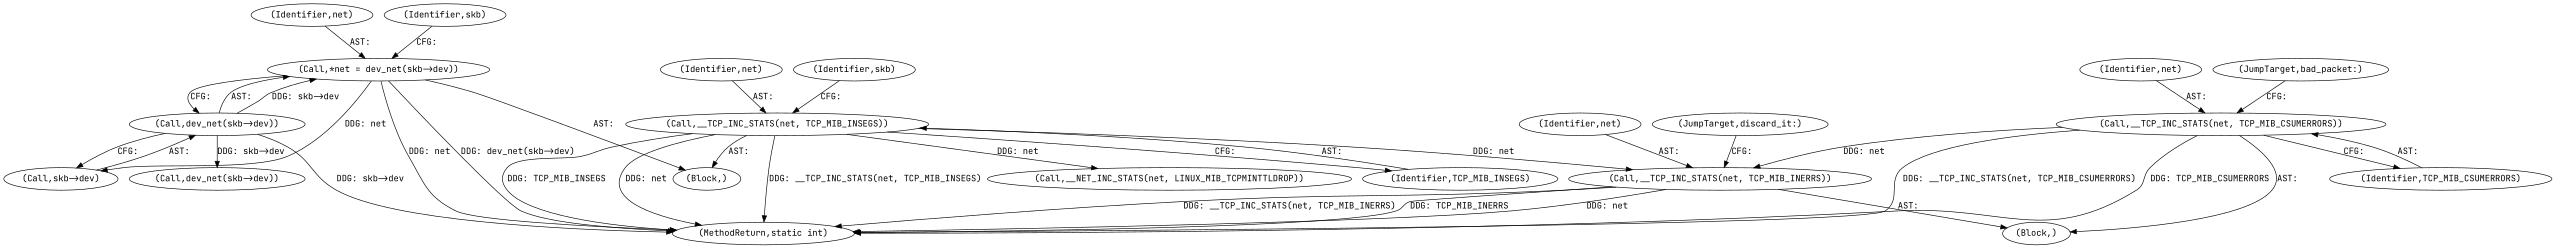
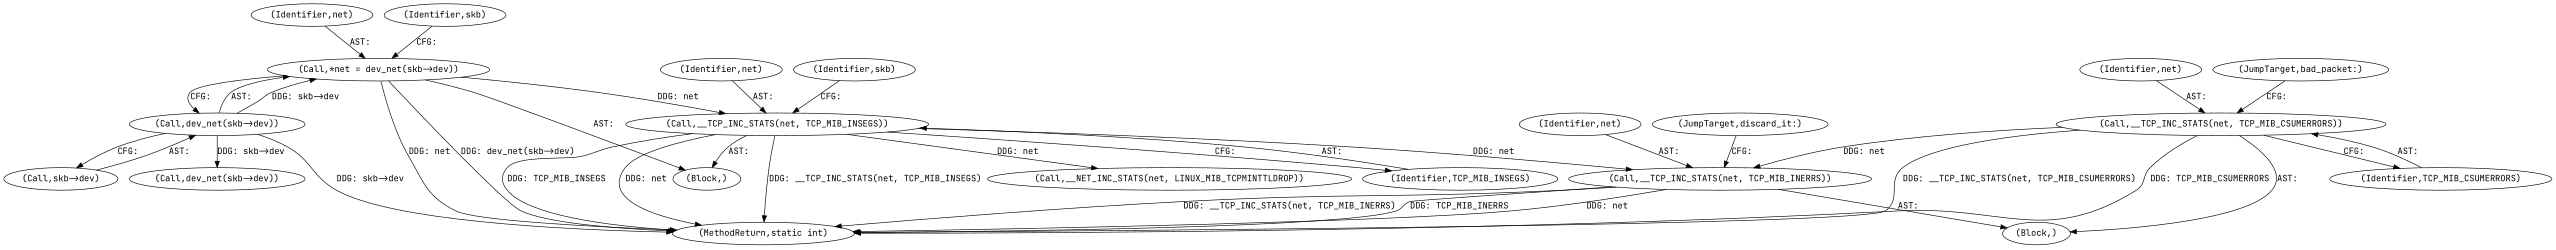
(255, 163) -> (591, 91)
